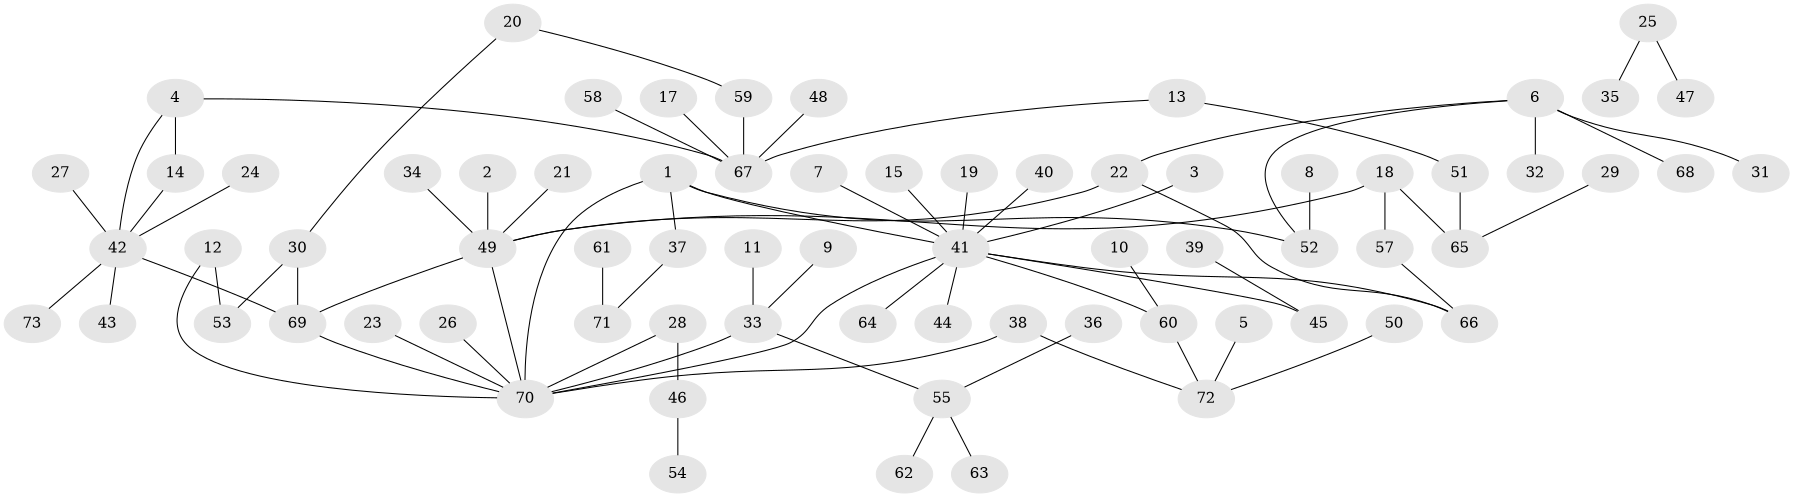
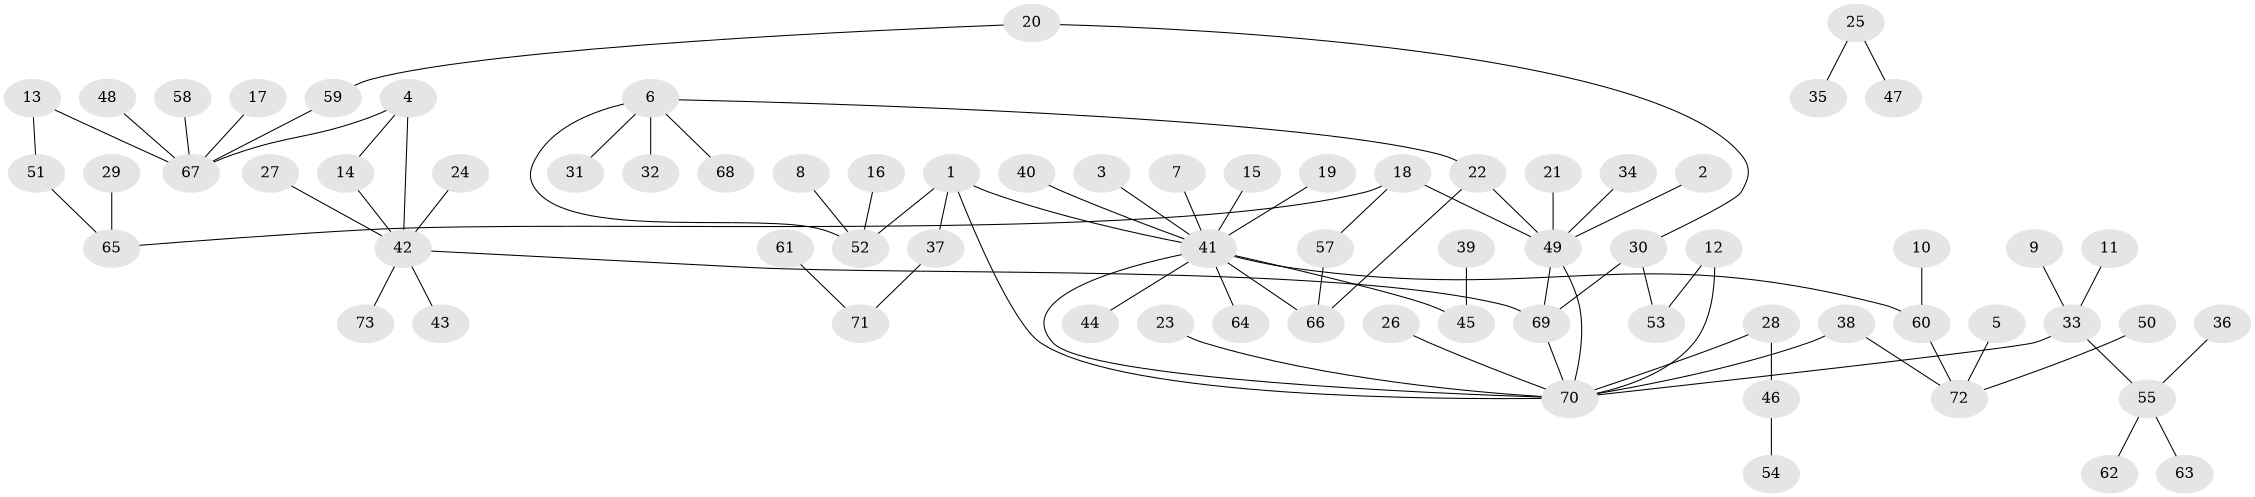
none -> (876, 173)
